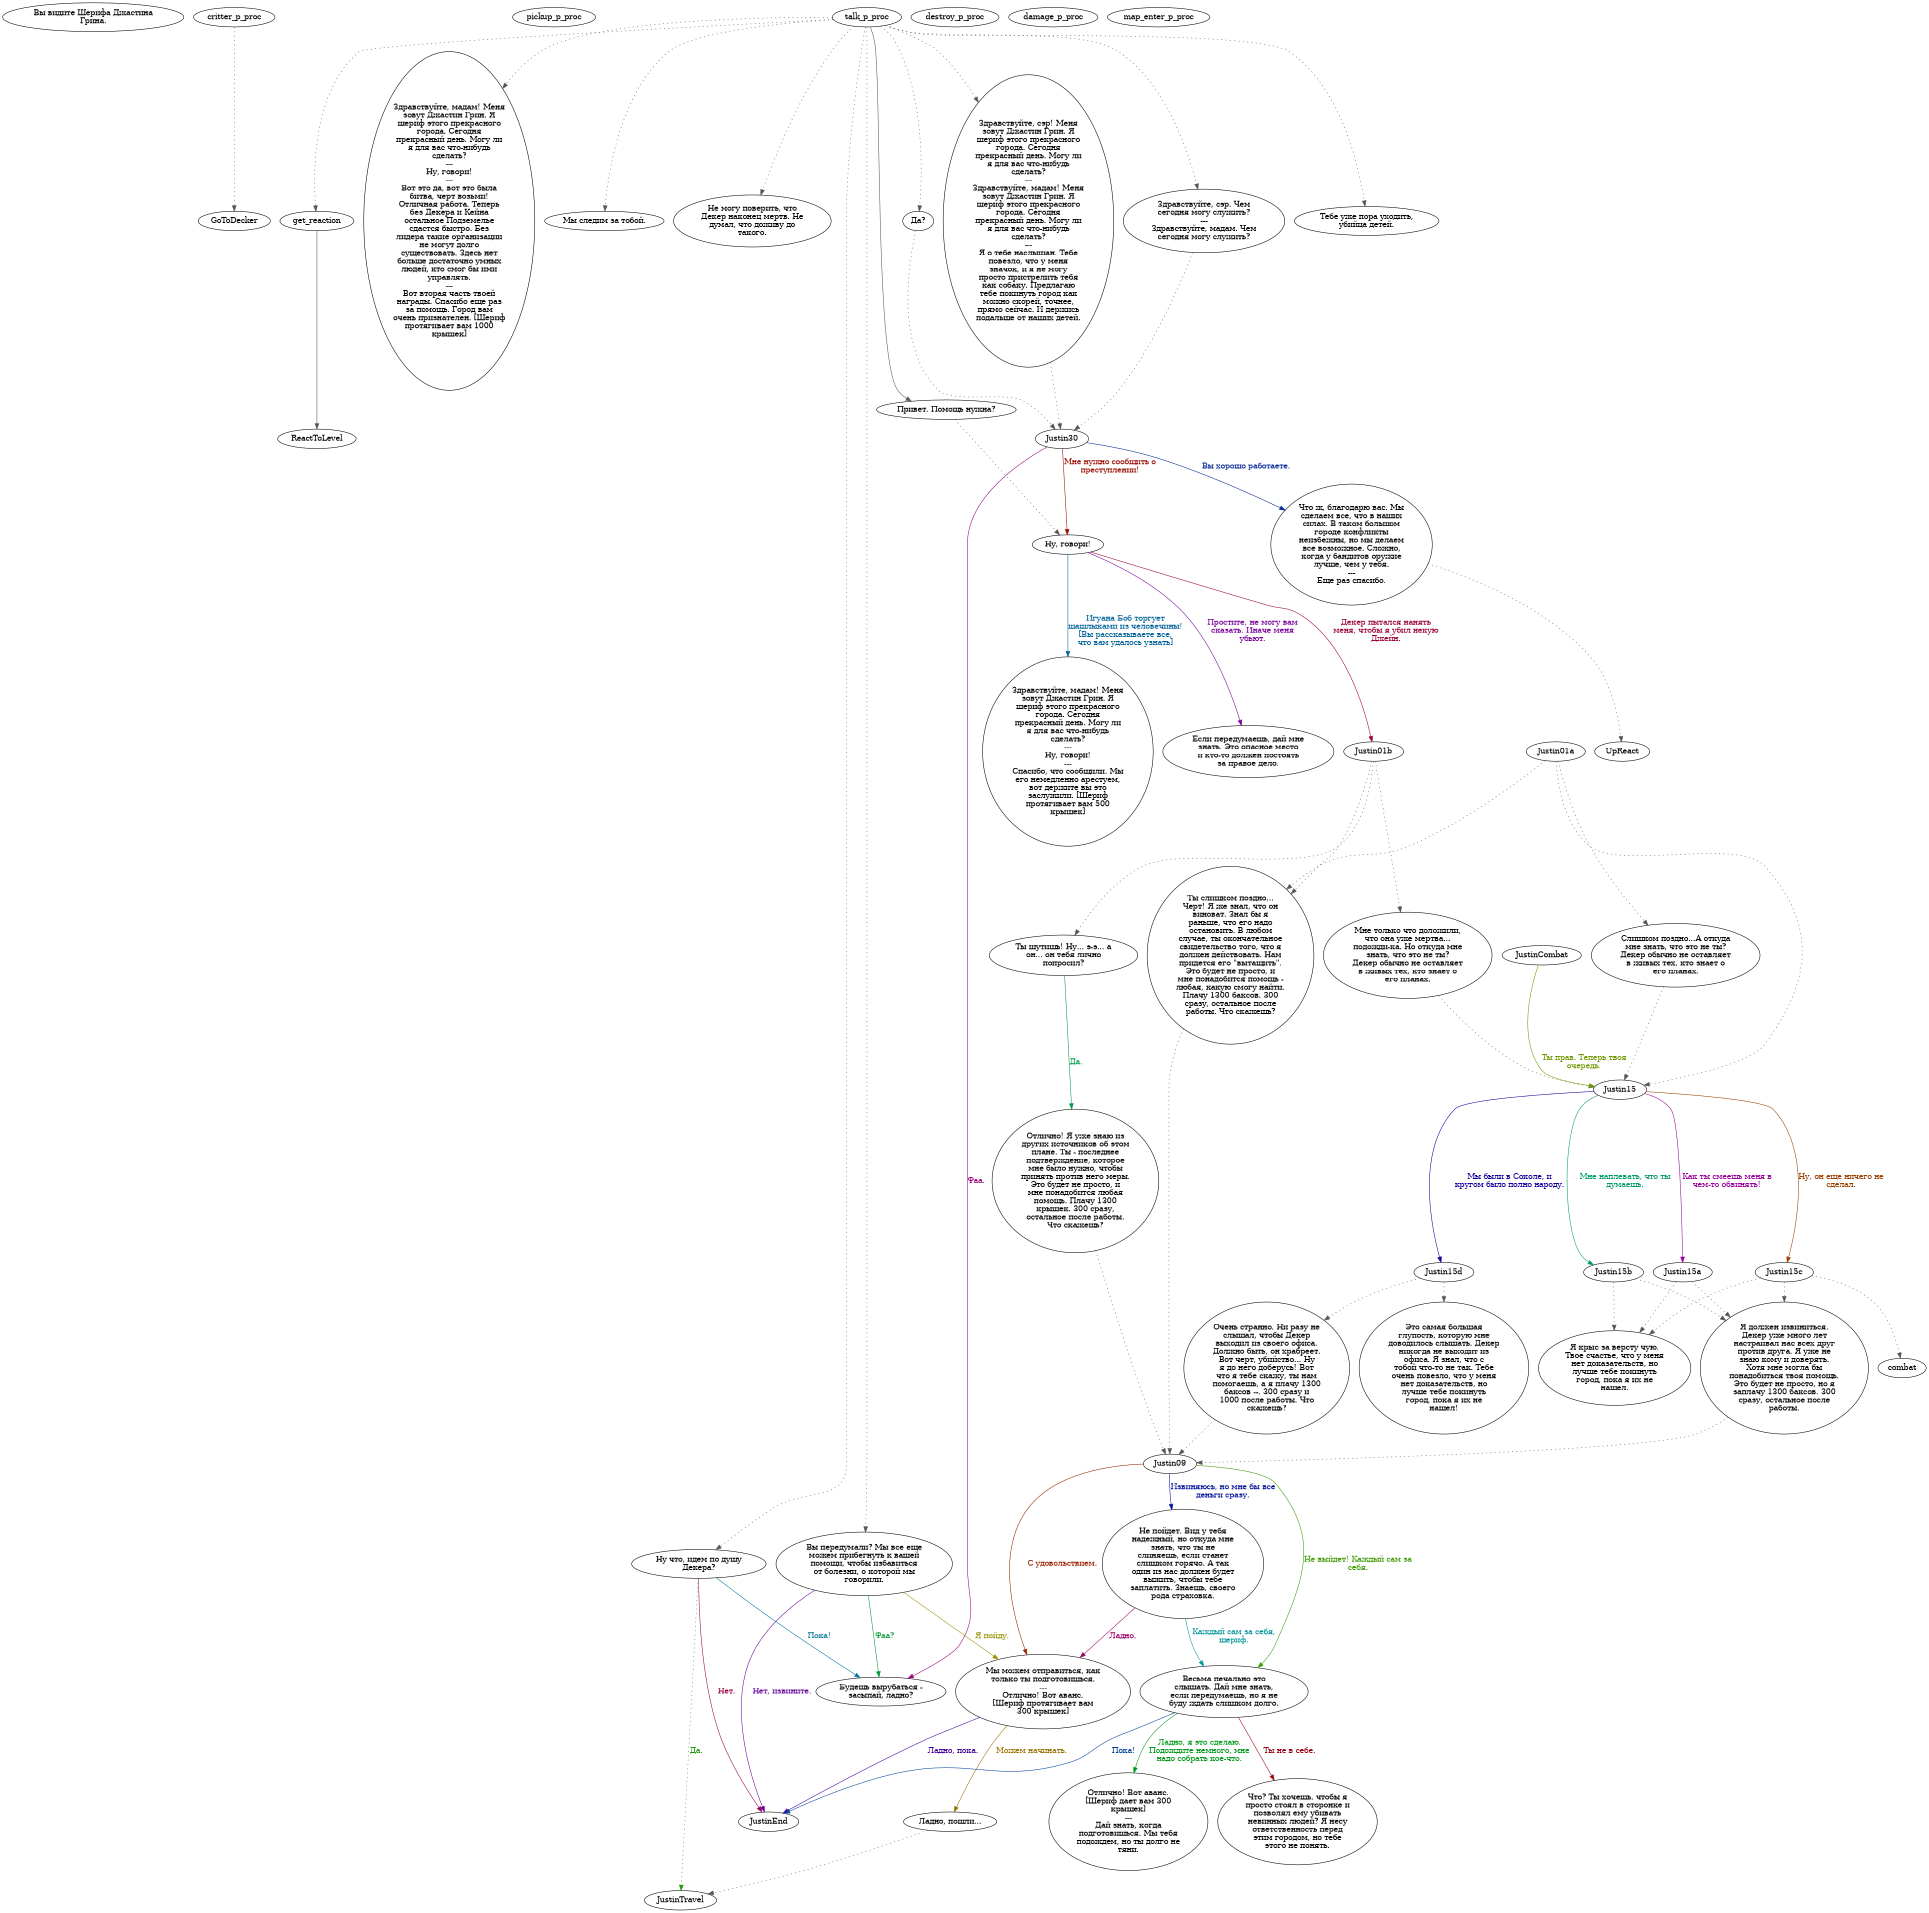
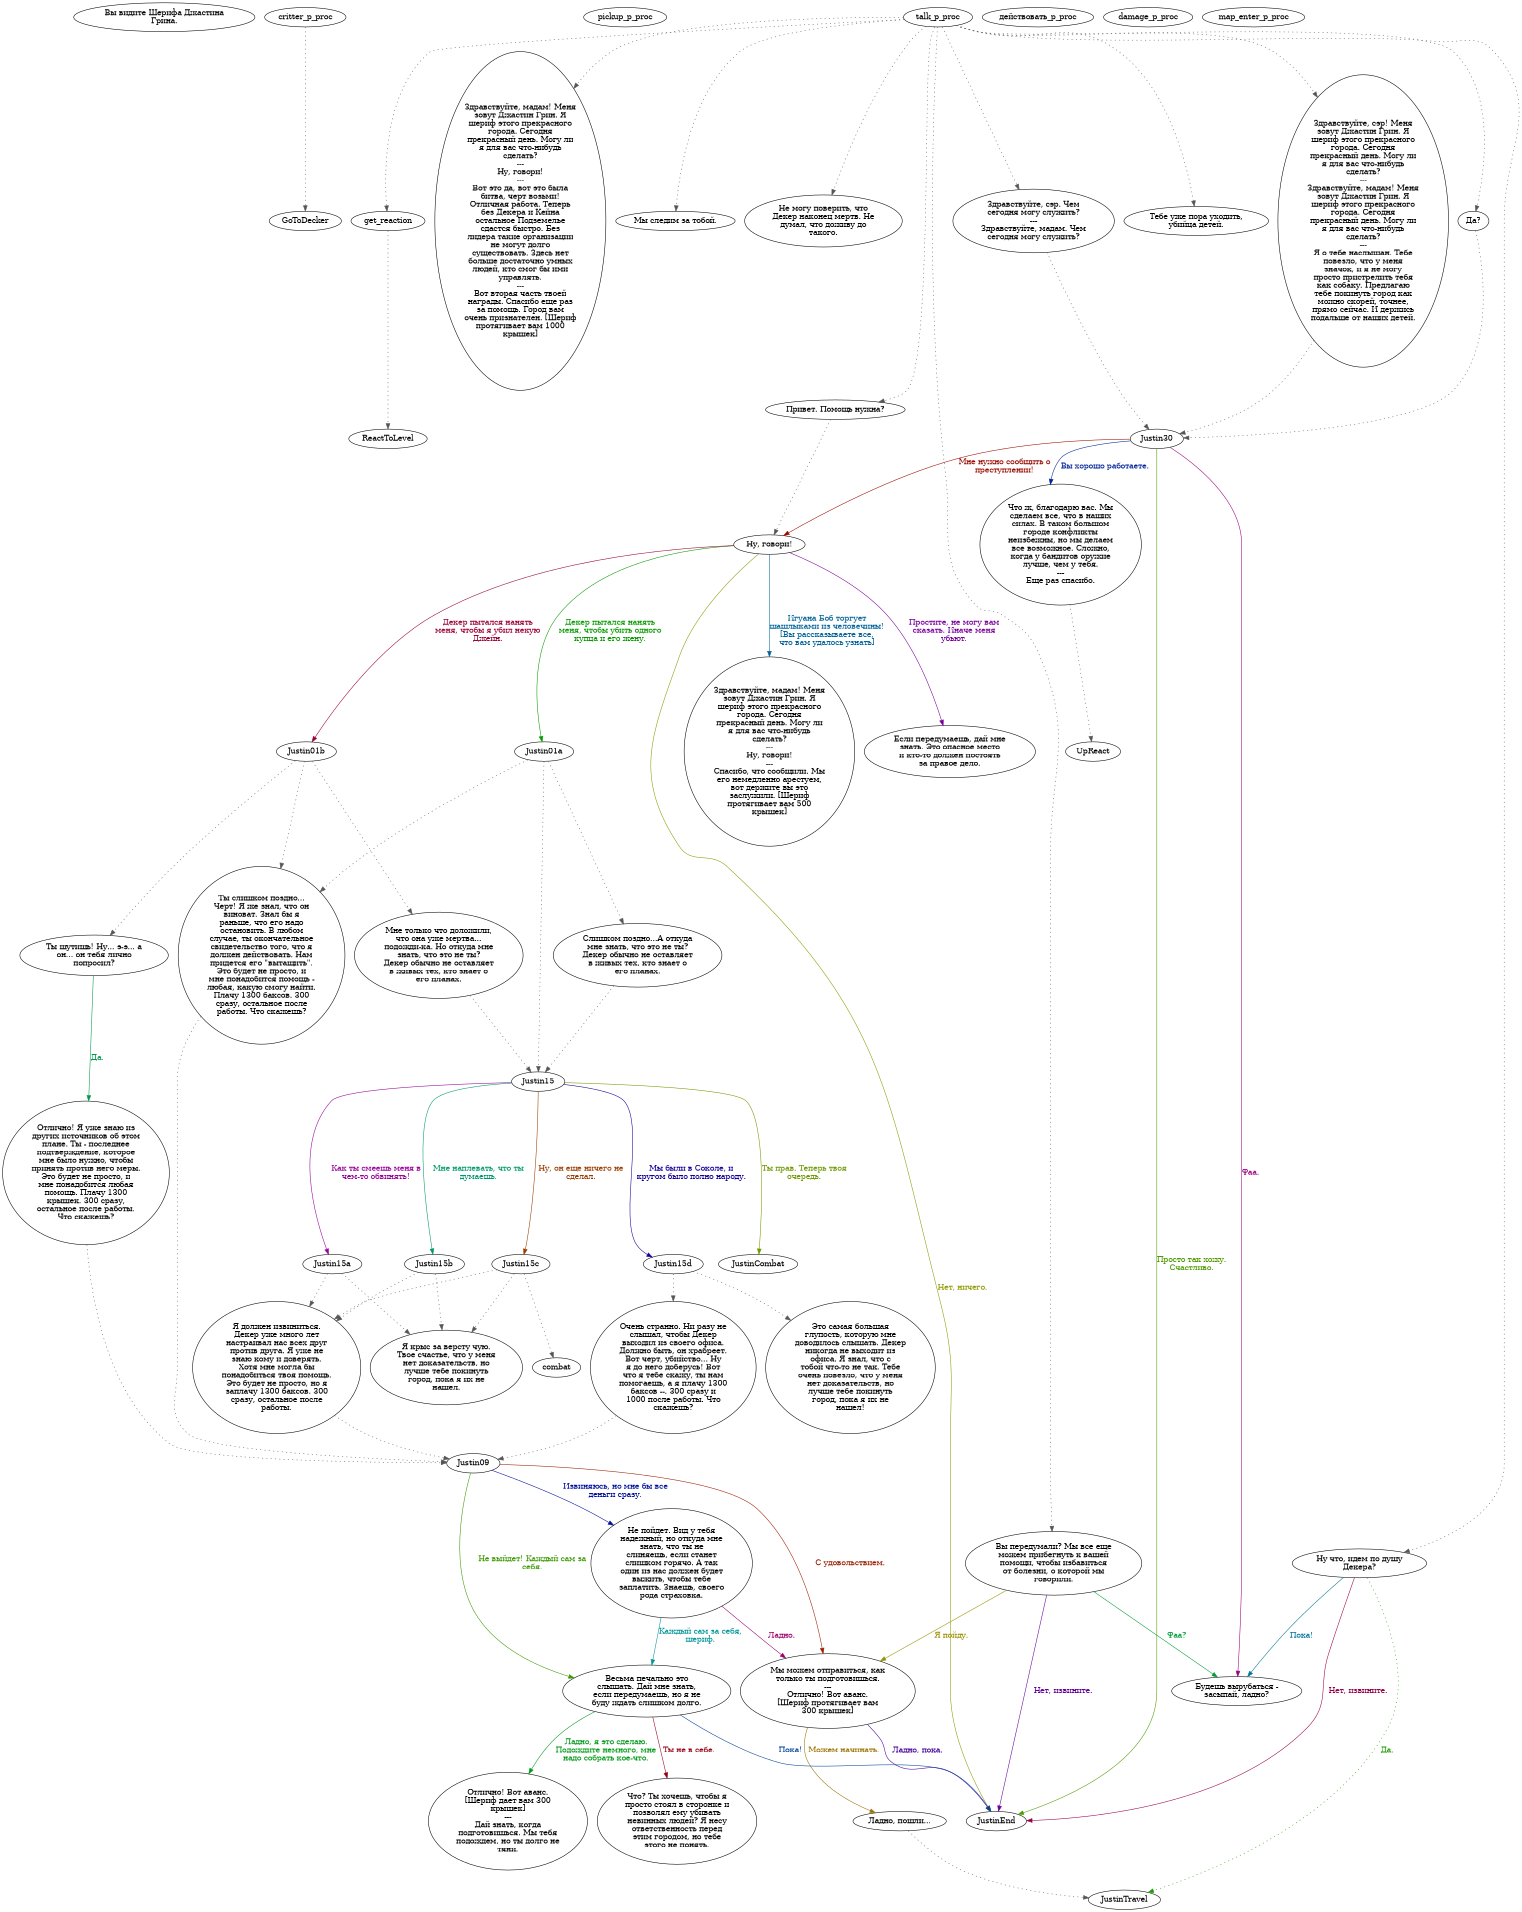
(955, 17) -> (1038, 17)
(880, 215) -> (925, 222)
(317, 327) -> (388, 327)
none -> (583, 592)
(1530, 1044) -> (731, 1095)
none -> (895, 1124)
none -> (1157, 1166)
(727, 1692) -> (1358, 1691)
